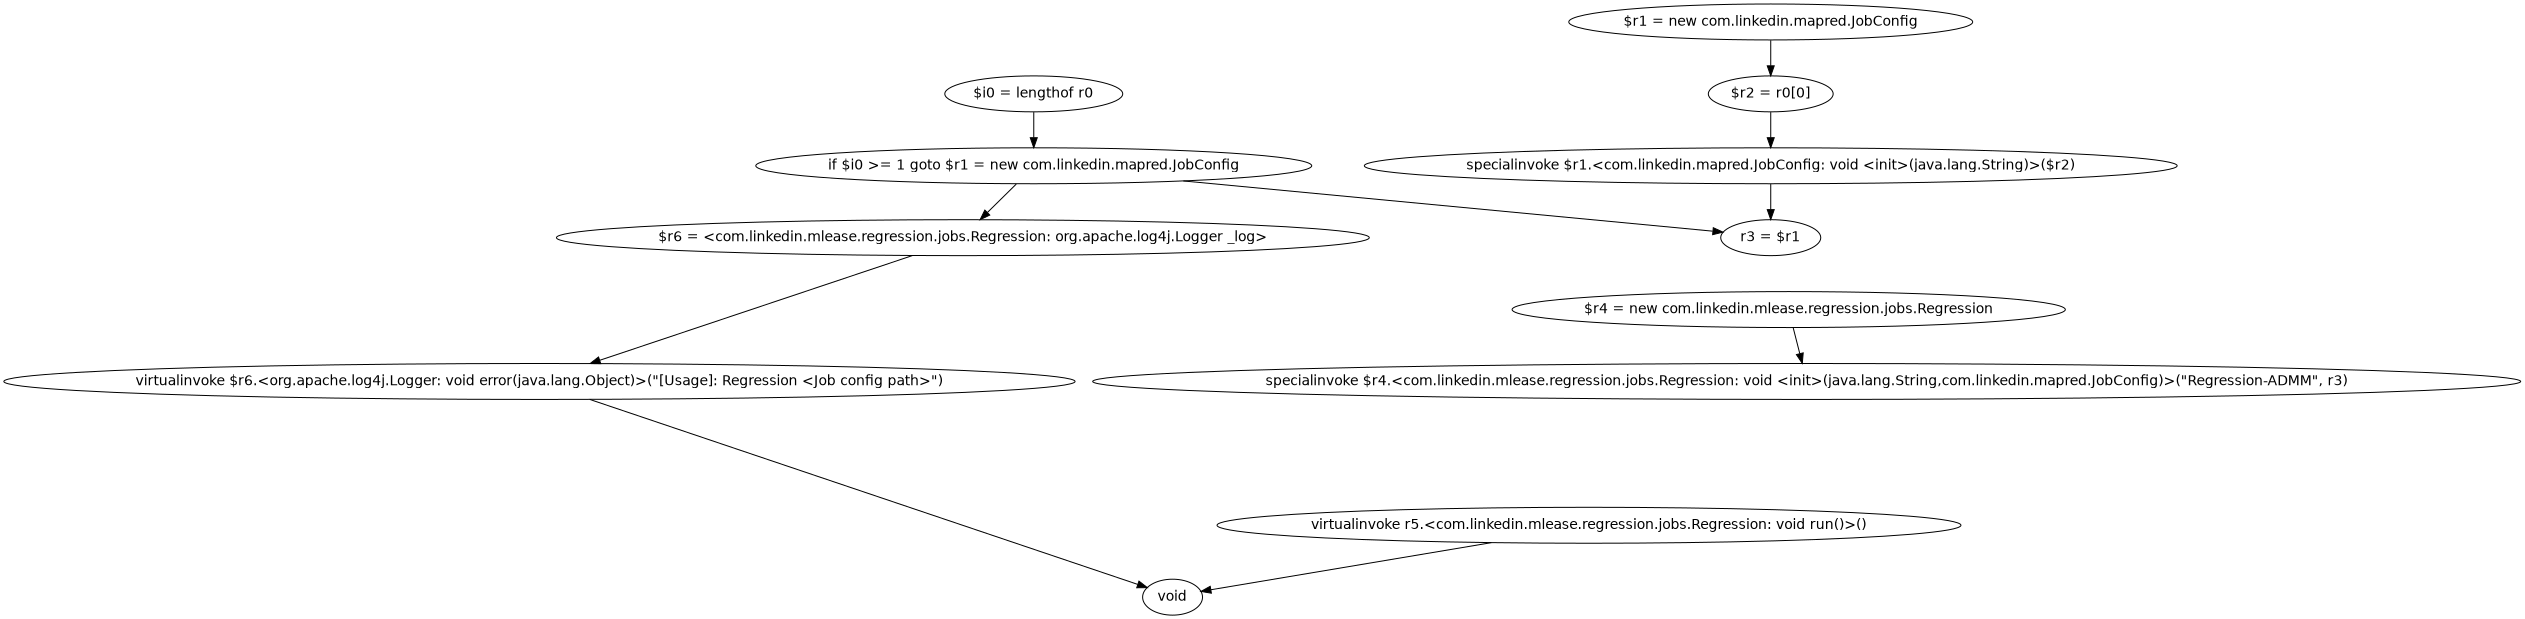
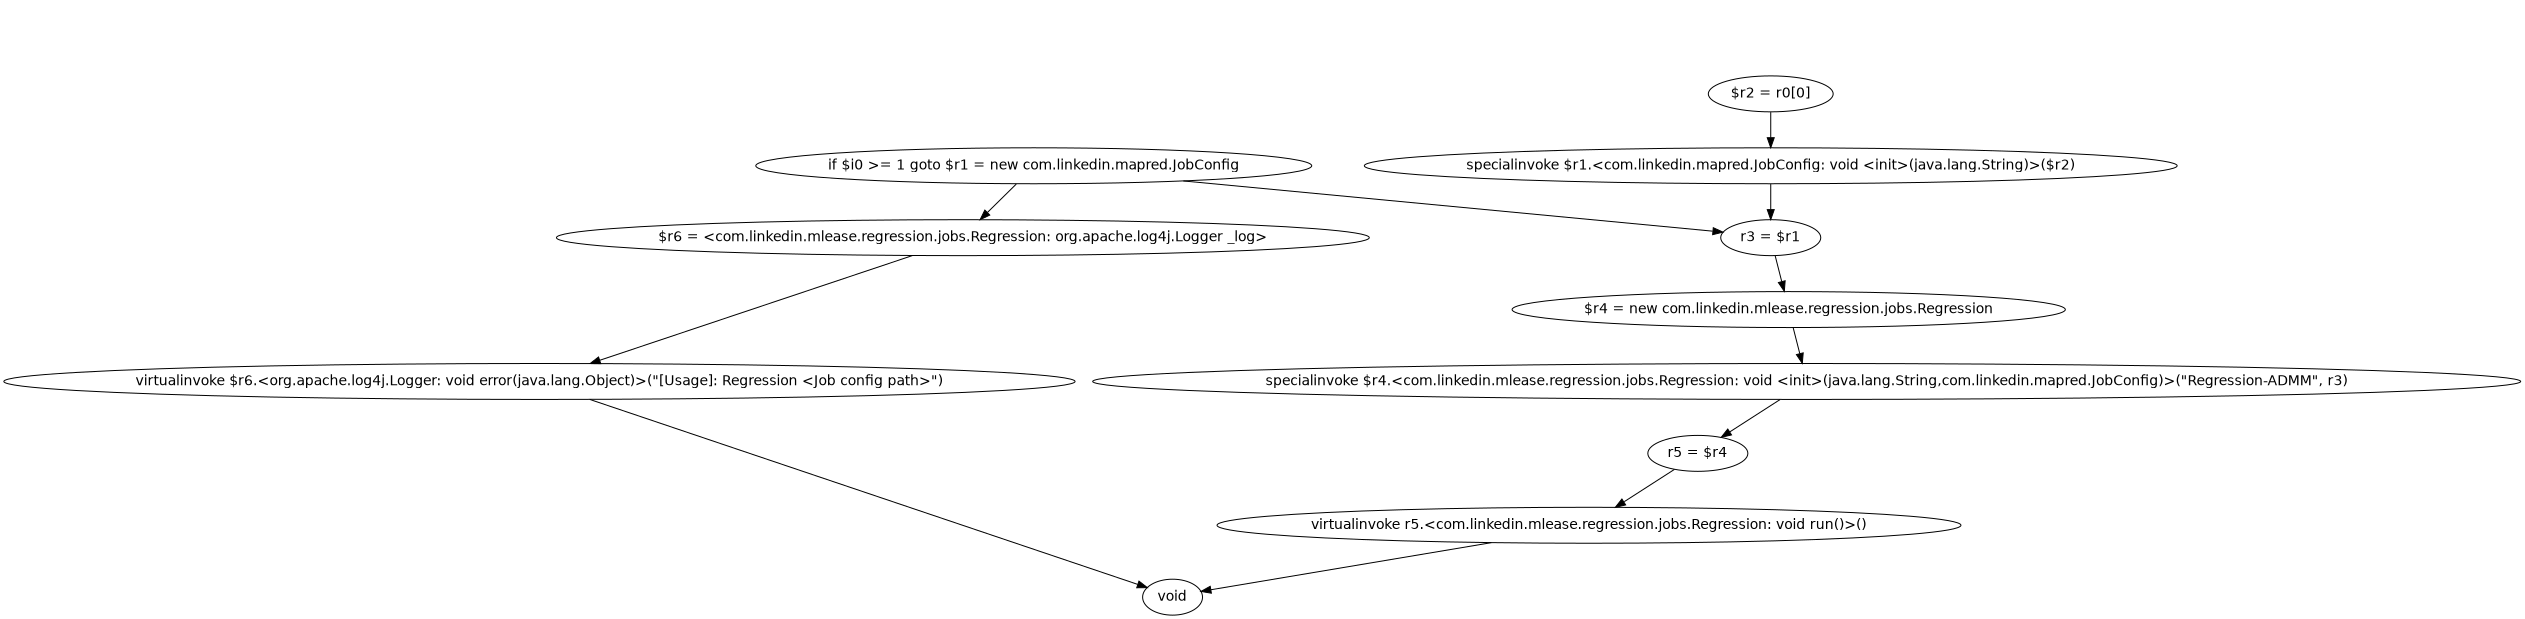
(1771, 22) -> none
(1034, 94) -> none
none -> (1778, 269)
none -> (1698, 453)
